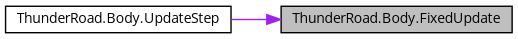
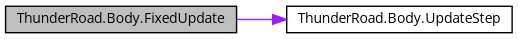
(249, 19) -> (255, 19)
